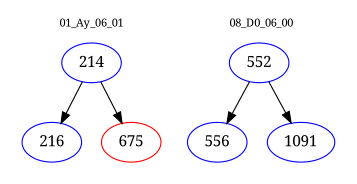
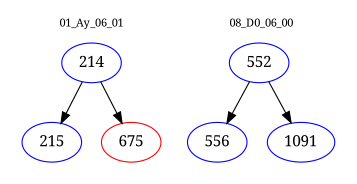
(52, 142) -> (52, 142)
